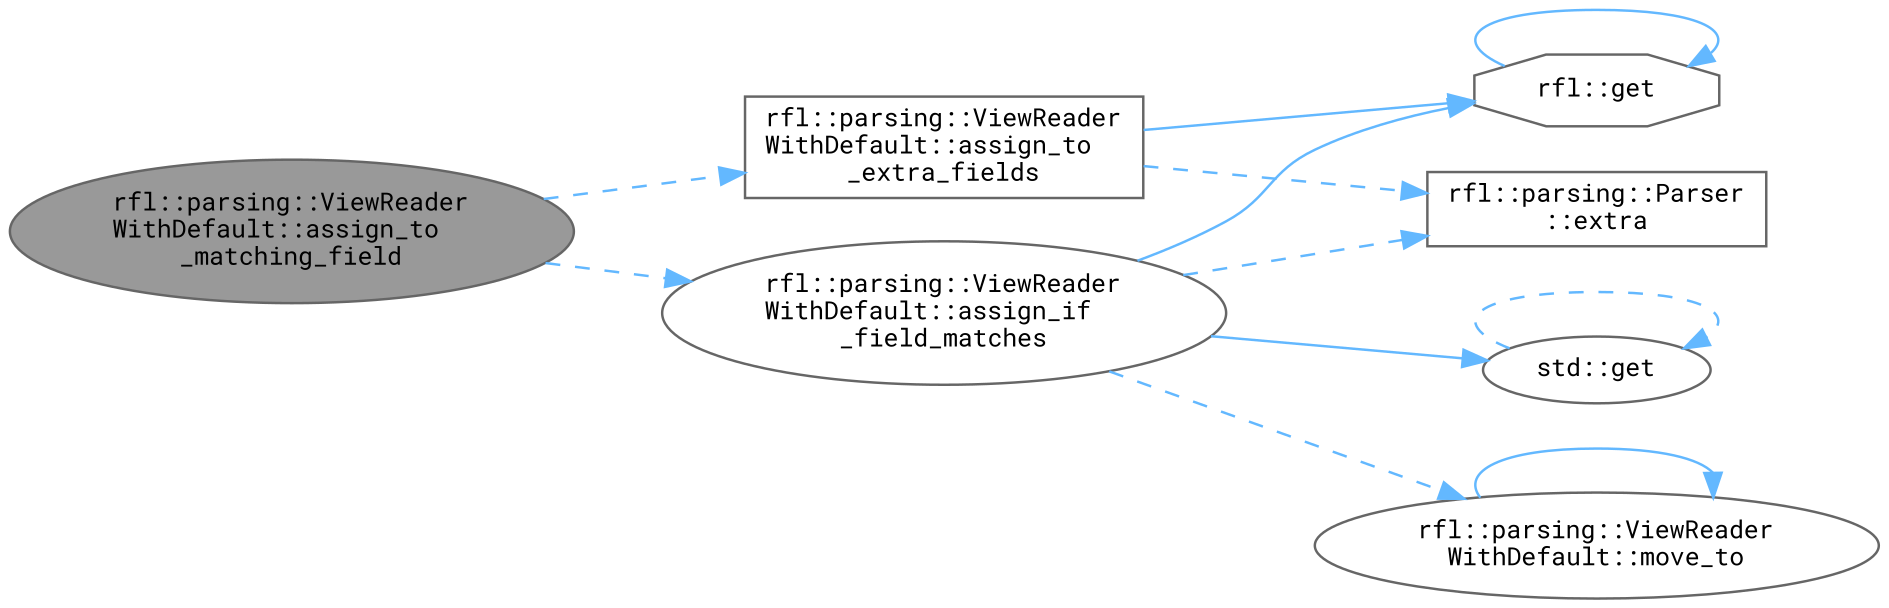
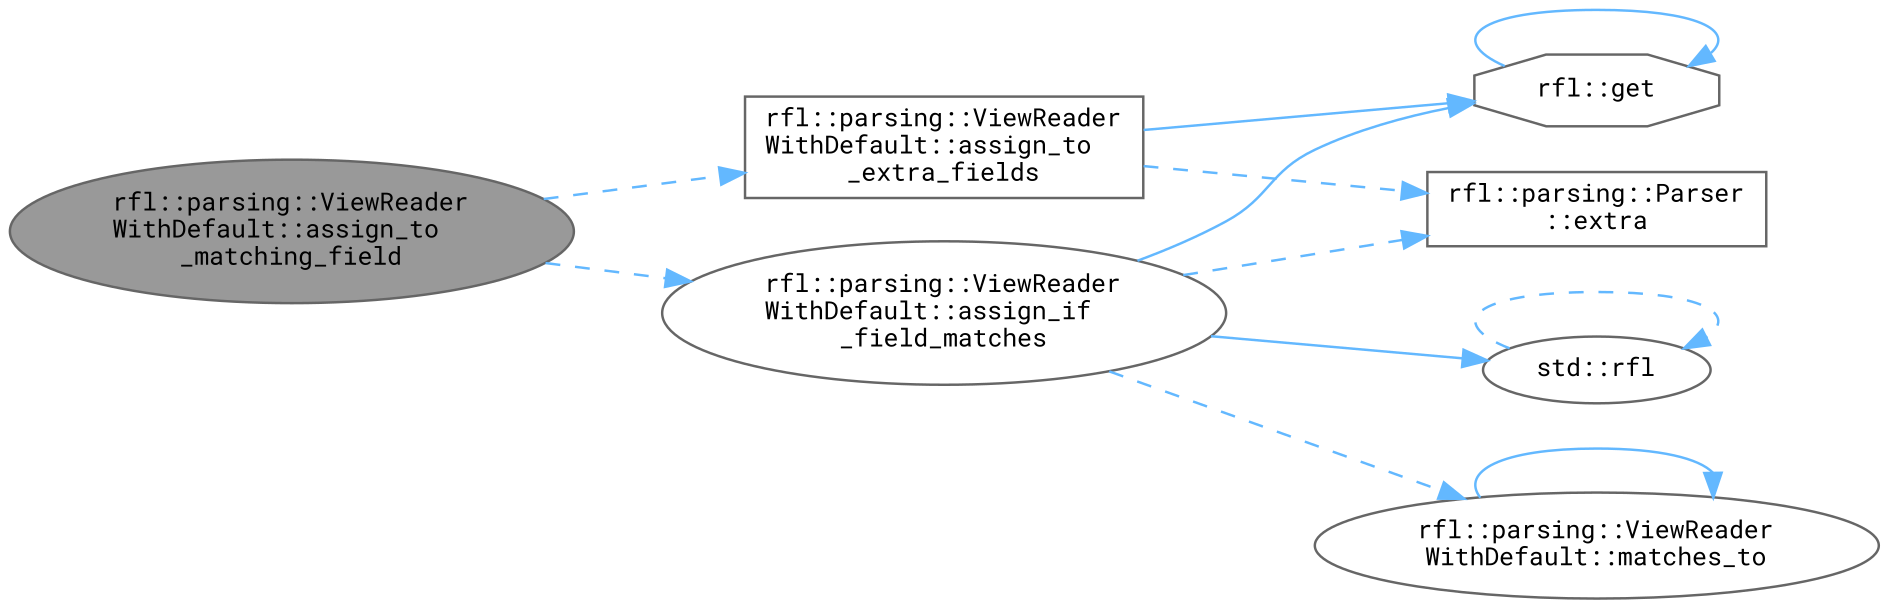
(1597, 370) -> (1597, 370)
(1597, 546) -> (1597, 546)
